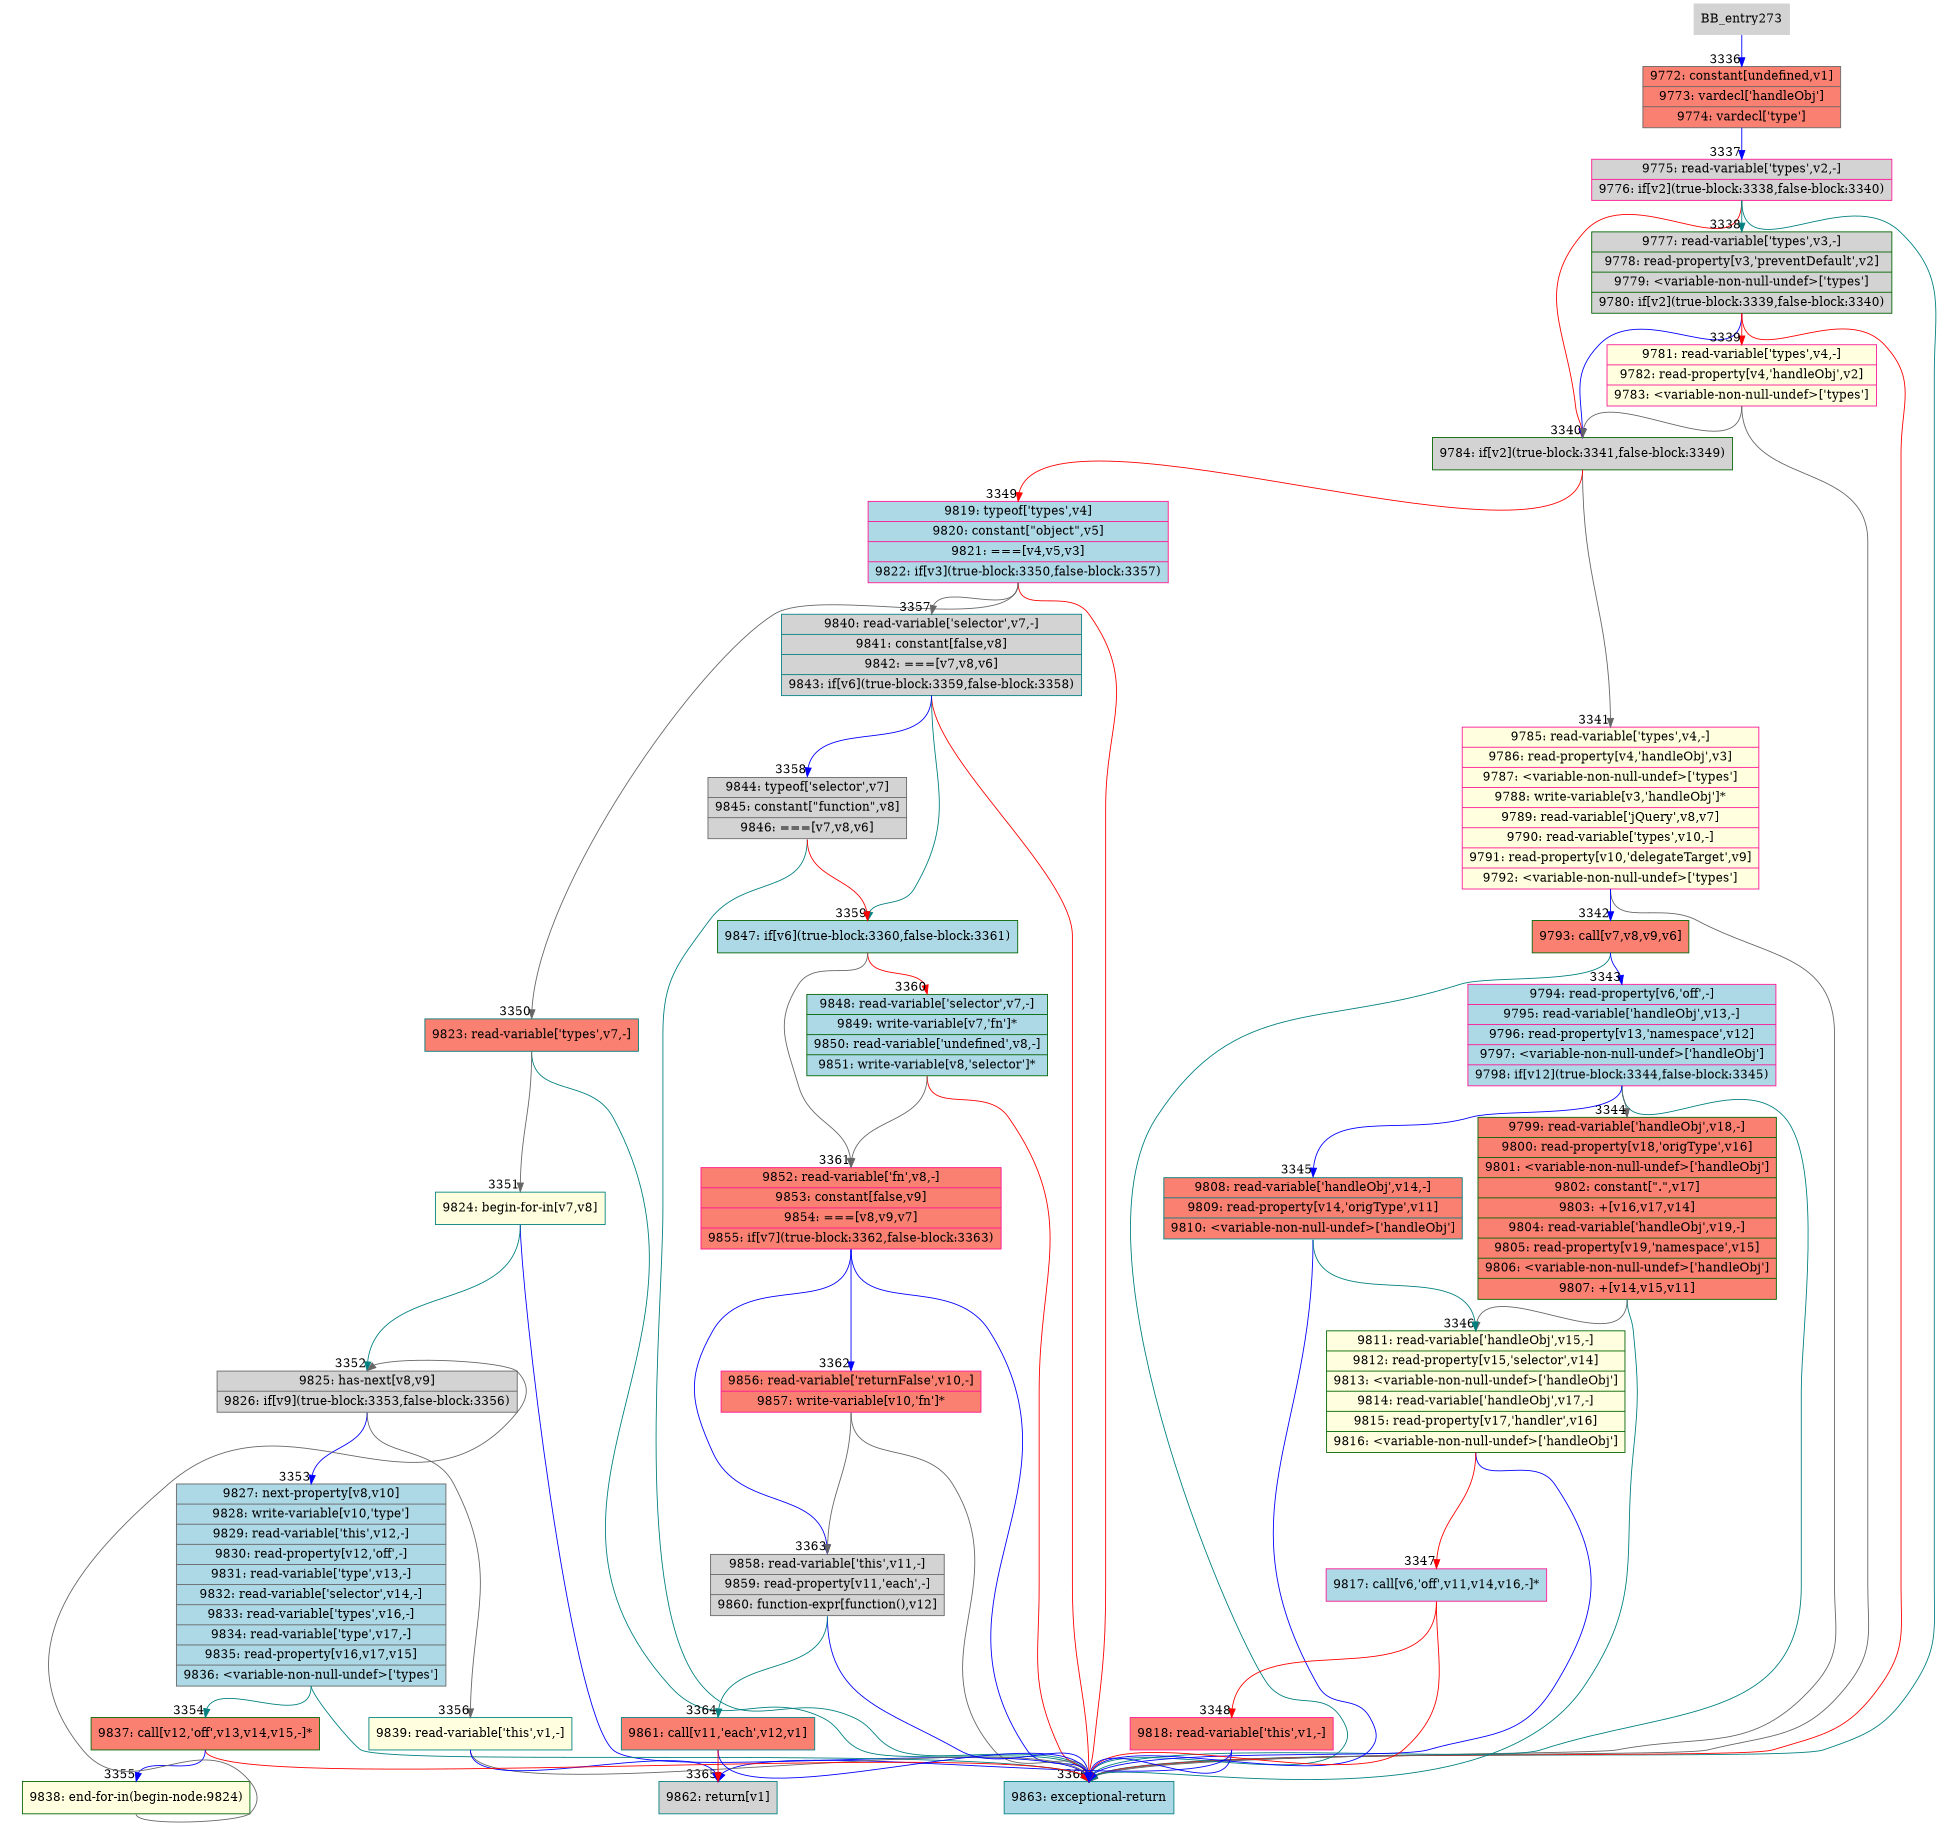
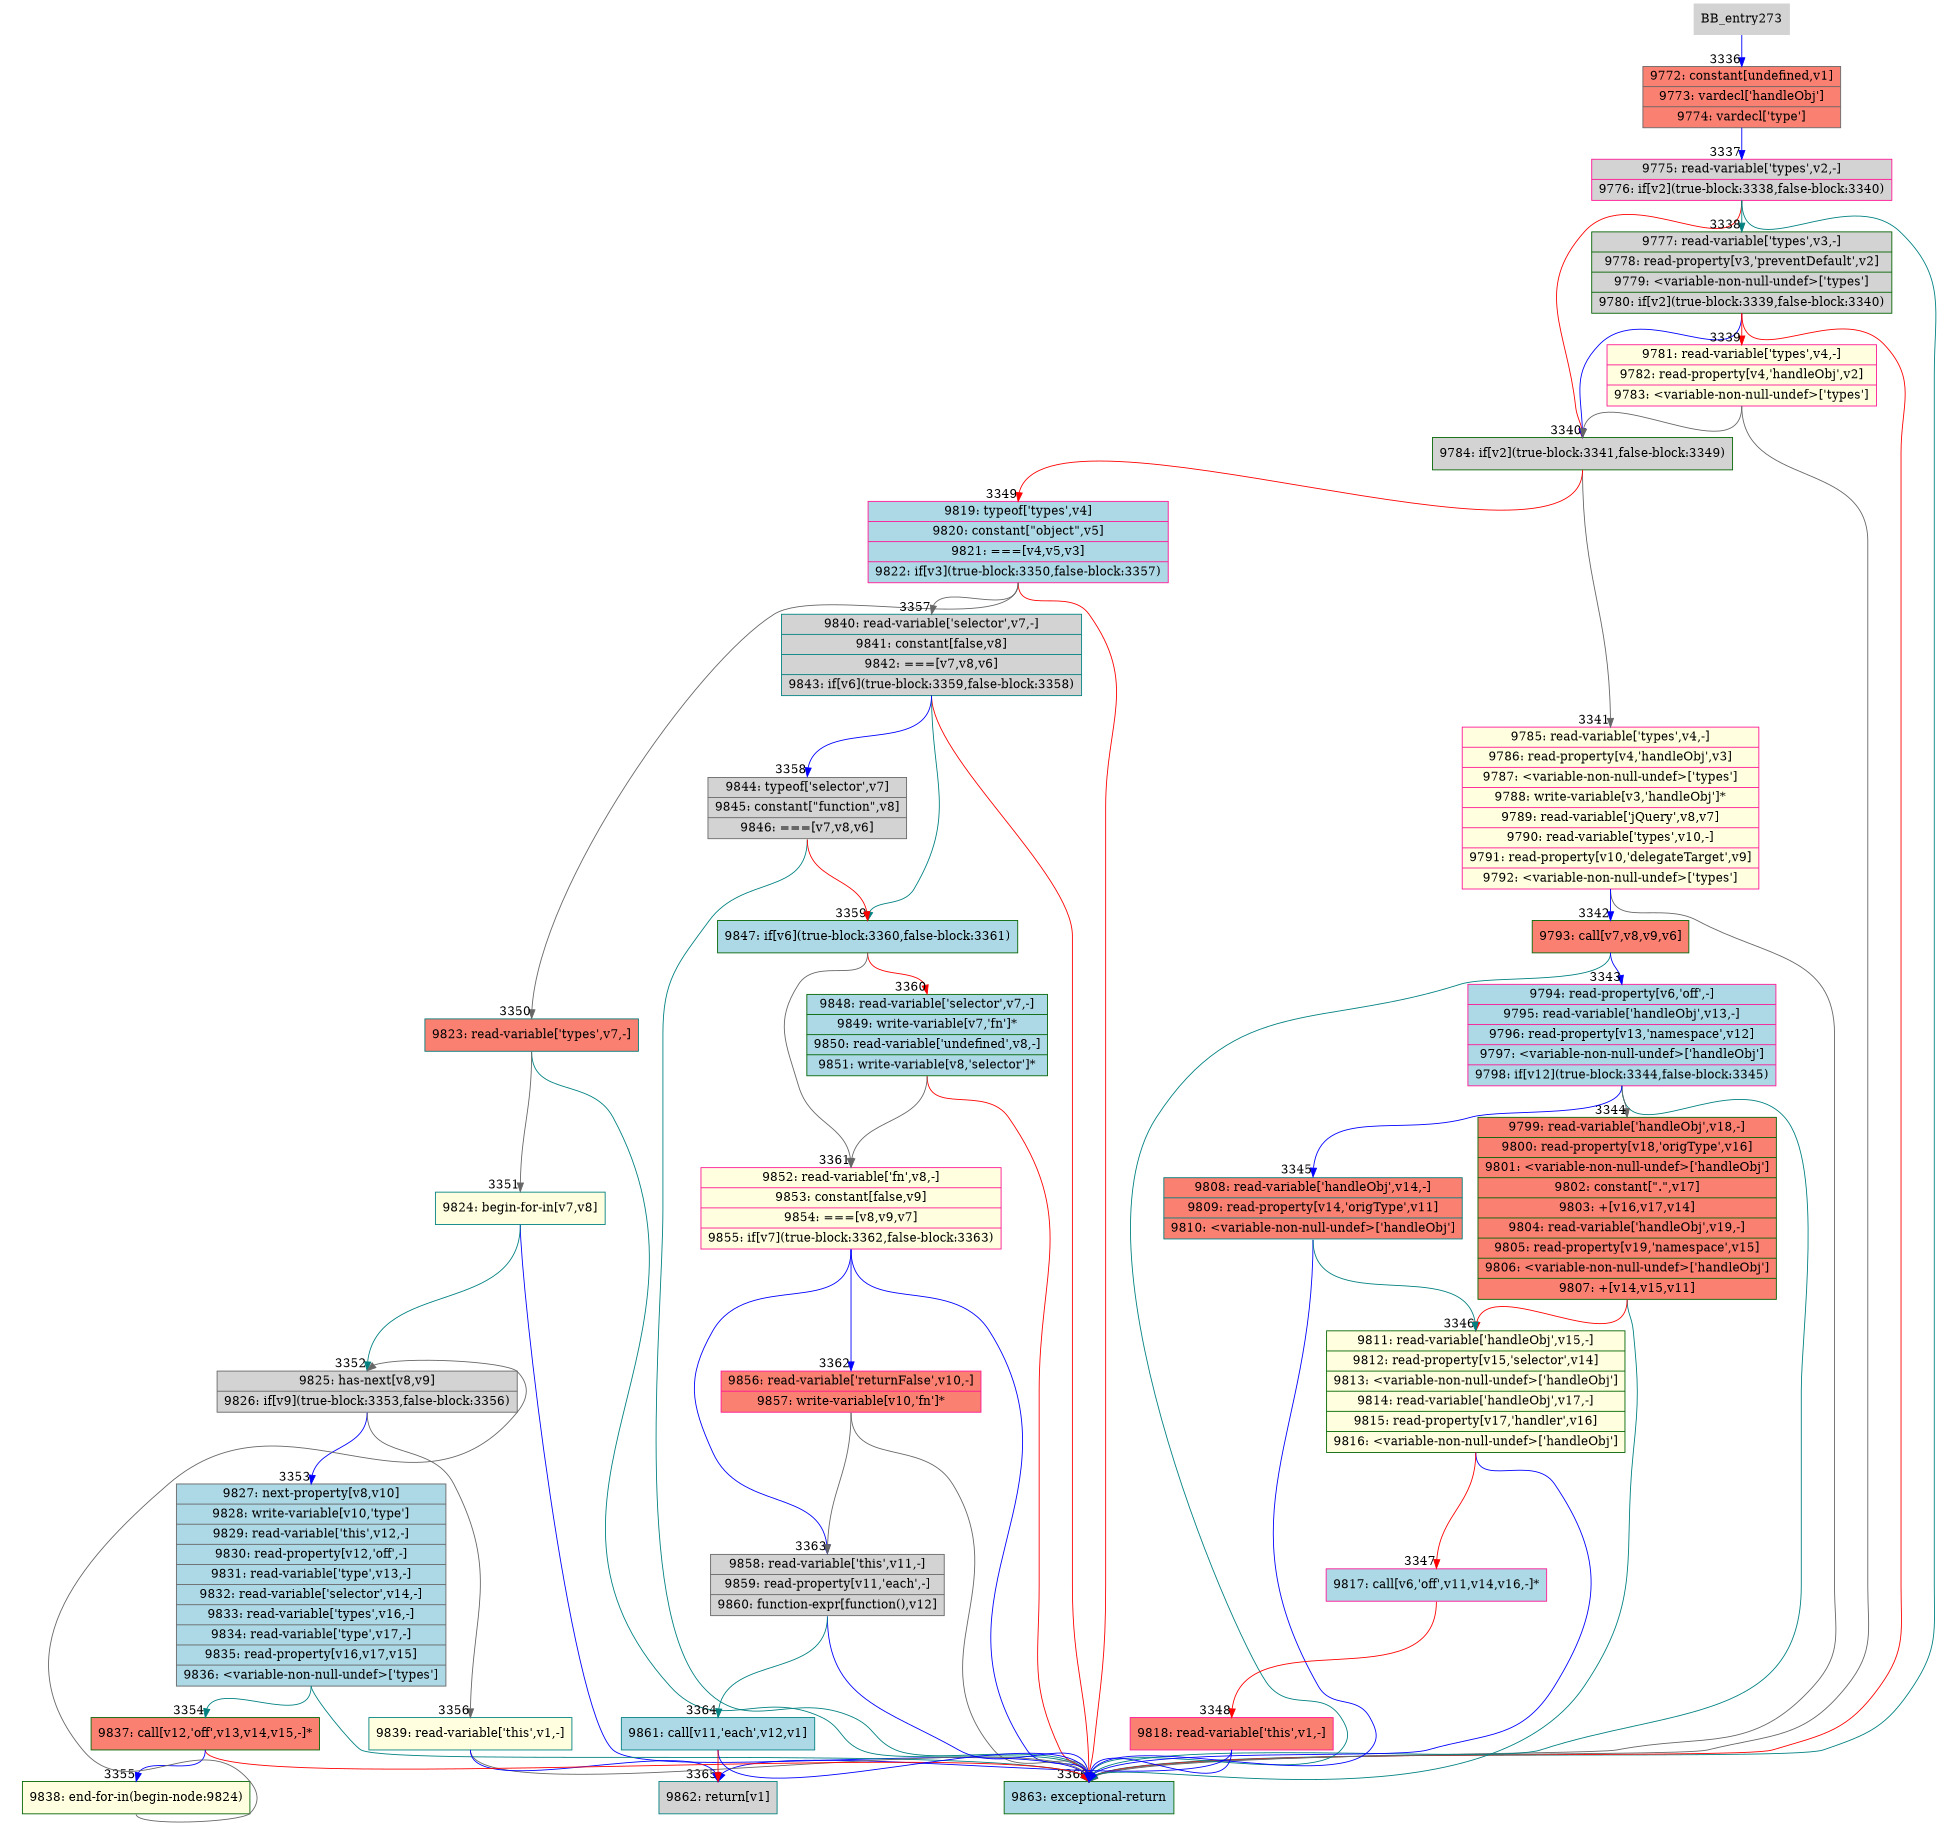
(851, 1208) -> (851, 1208)
(1556, 1316) -> (1556, 1316)
(718, 1734) -> (718, 1734)
(1361, 1763) -> none
(1089, 1798) -> (1089, 1798)
